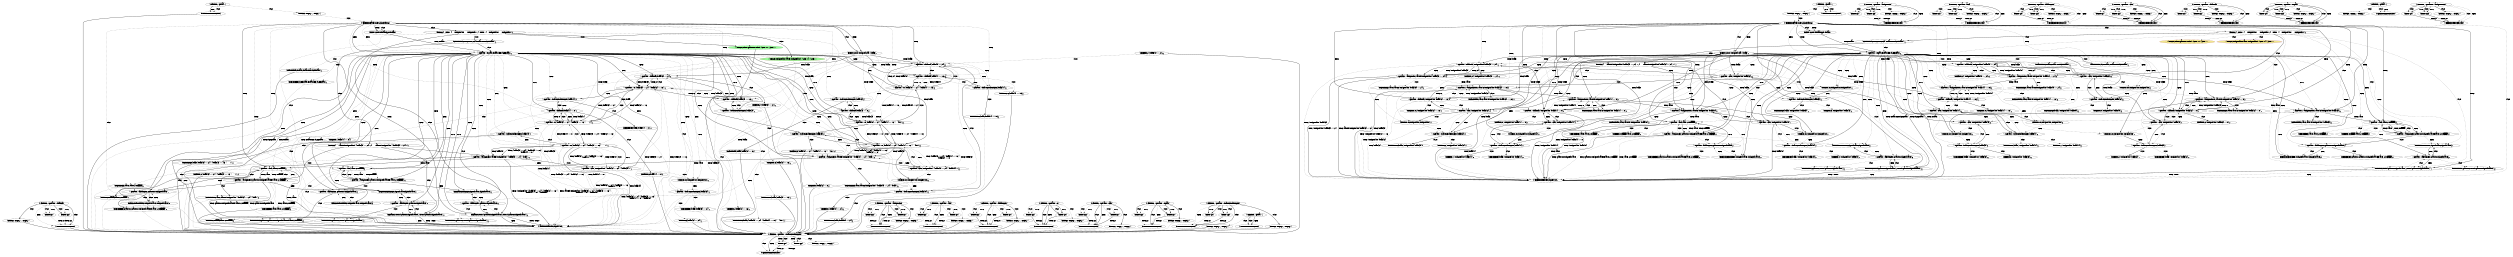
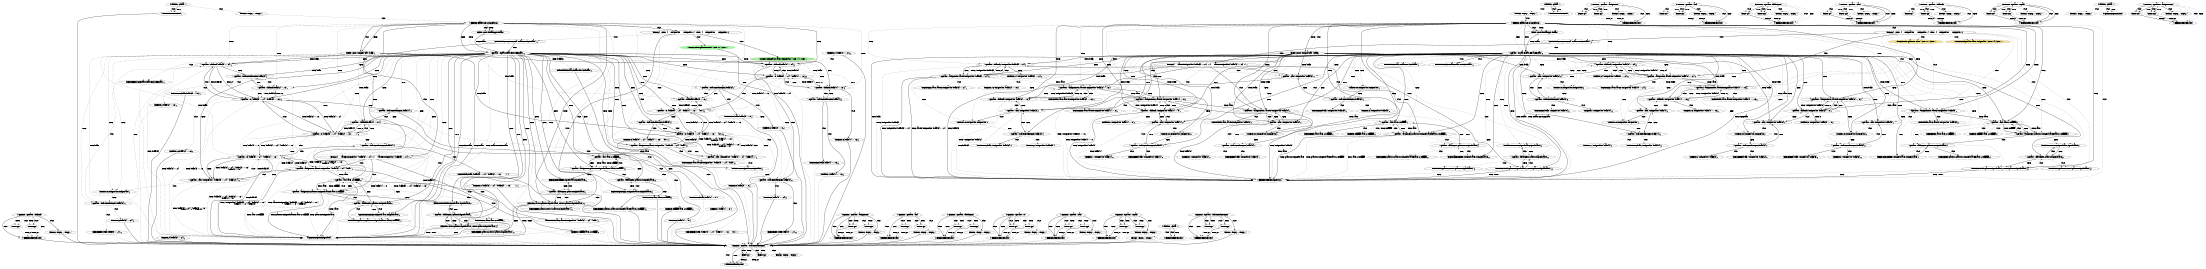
(930, 70) -> (793, 86)
(1975, 71) -> (1615, 71)
none -> (1003, 72)
(1991, 74) -> (1630, 74)
(983, 79) -> (852, 111)
(2039, 82) -> (1654, 82)
(658, 84) -> (210, 91)
(723, 84) -> none
(694, 91) -> none
(1427, 105) -> (1014, 82)
(2240, 111) -> none
(1534, 117) -> (1148, 117)
(1656, 117) -> (1257, 117)
(2203, 117) -> (1818, 117)
none -> (773, 128)
none -> (832, 175)
